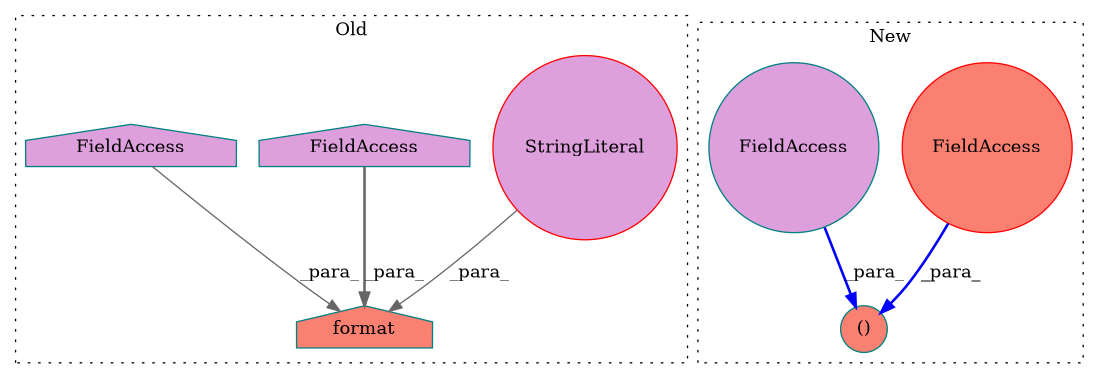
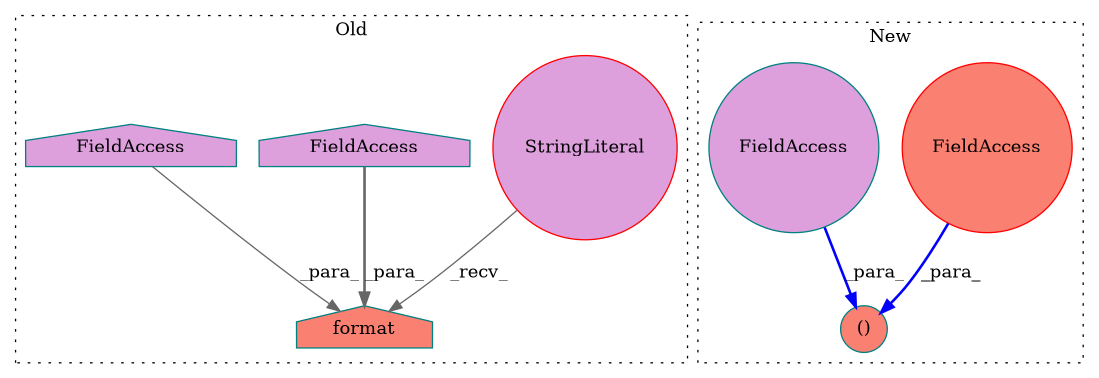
(479, 273) -> (479, 273)
